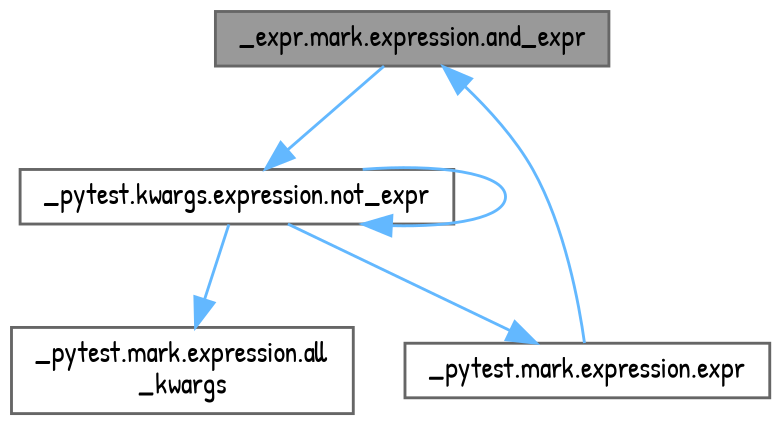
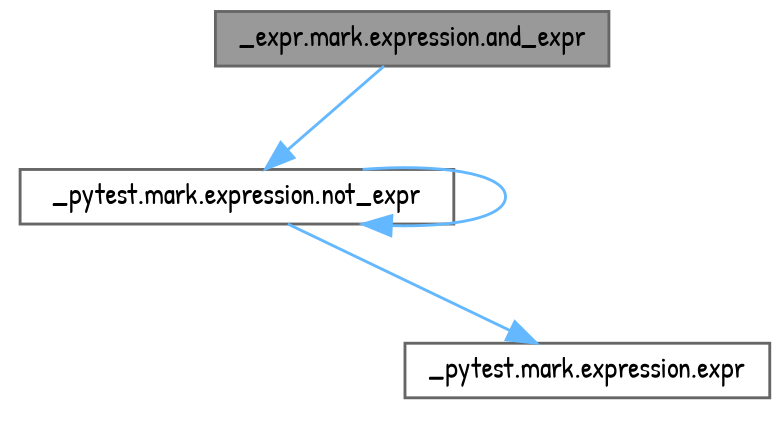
(237, 197) -> (237, 197)
(549, 203) -> none
(182, 371) -> none
